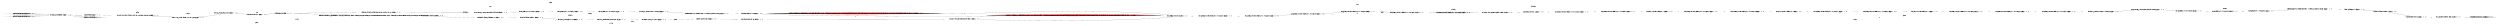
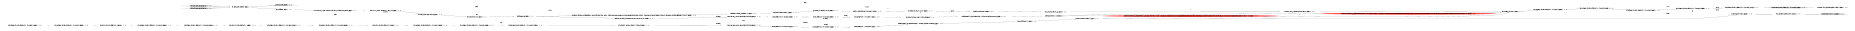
(1533, 12) -> none
